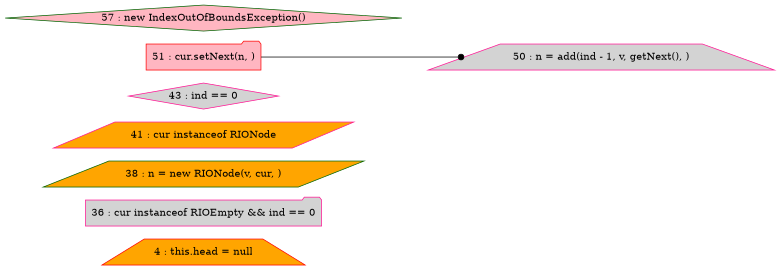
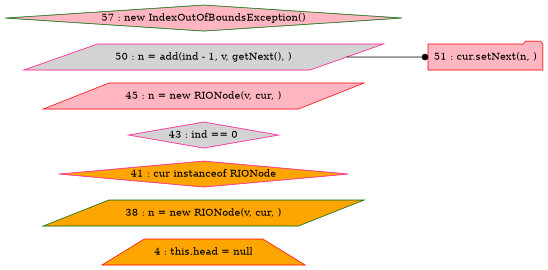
(360, 57) -> (384, 57)
(601, 57) -> (204, 57)
none -> (204, 96)
(204, 135) -> (204, 174)
(204, 213) -> none
